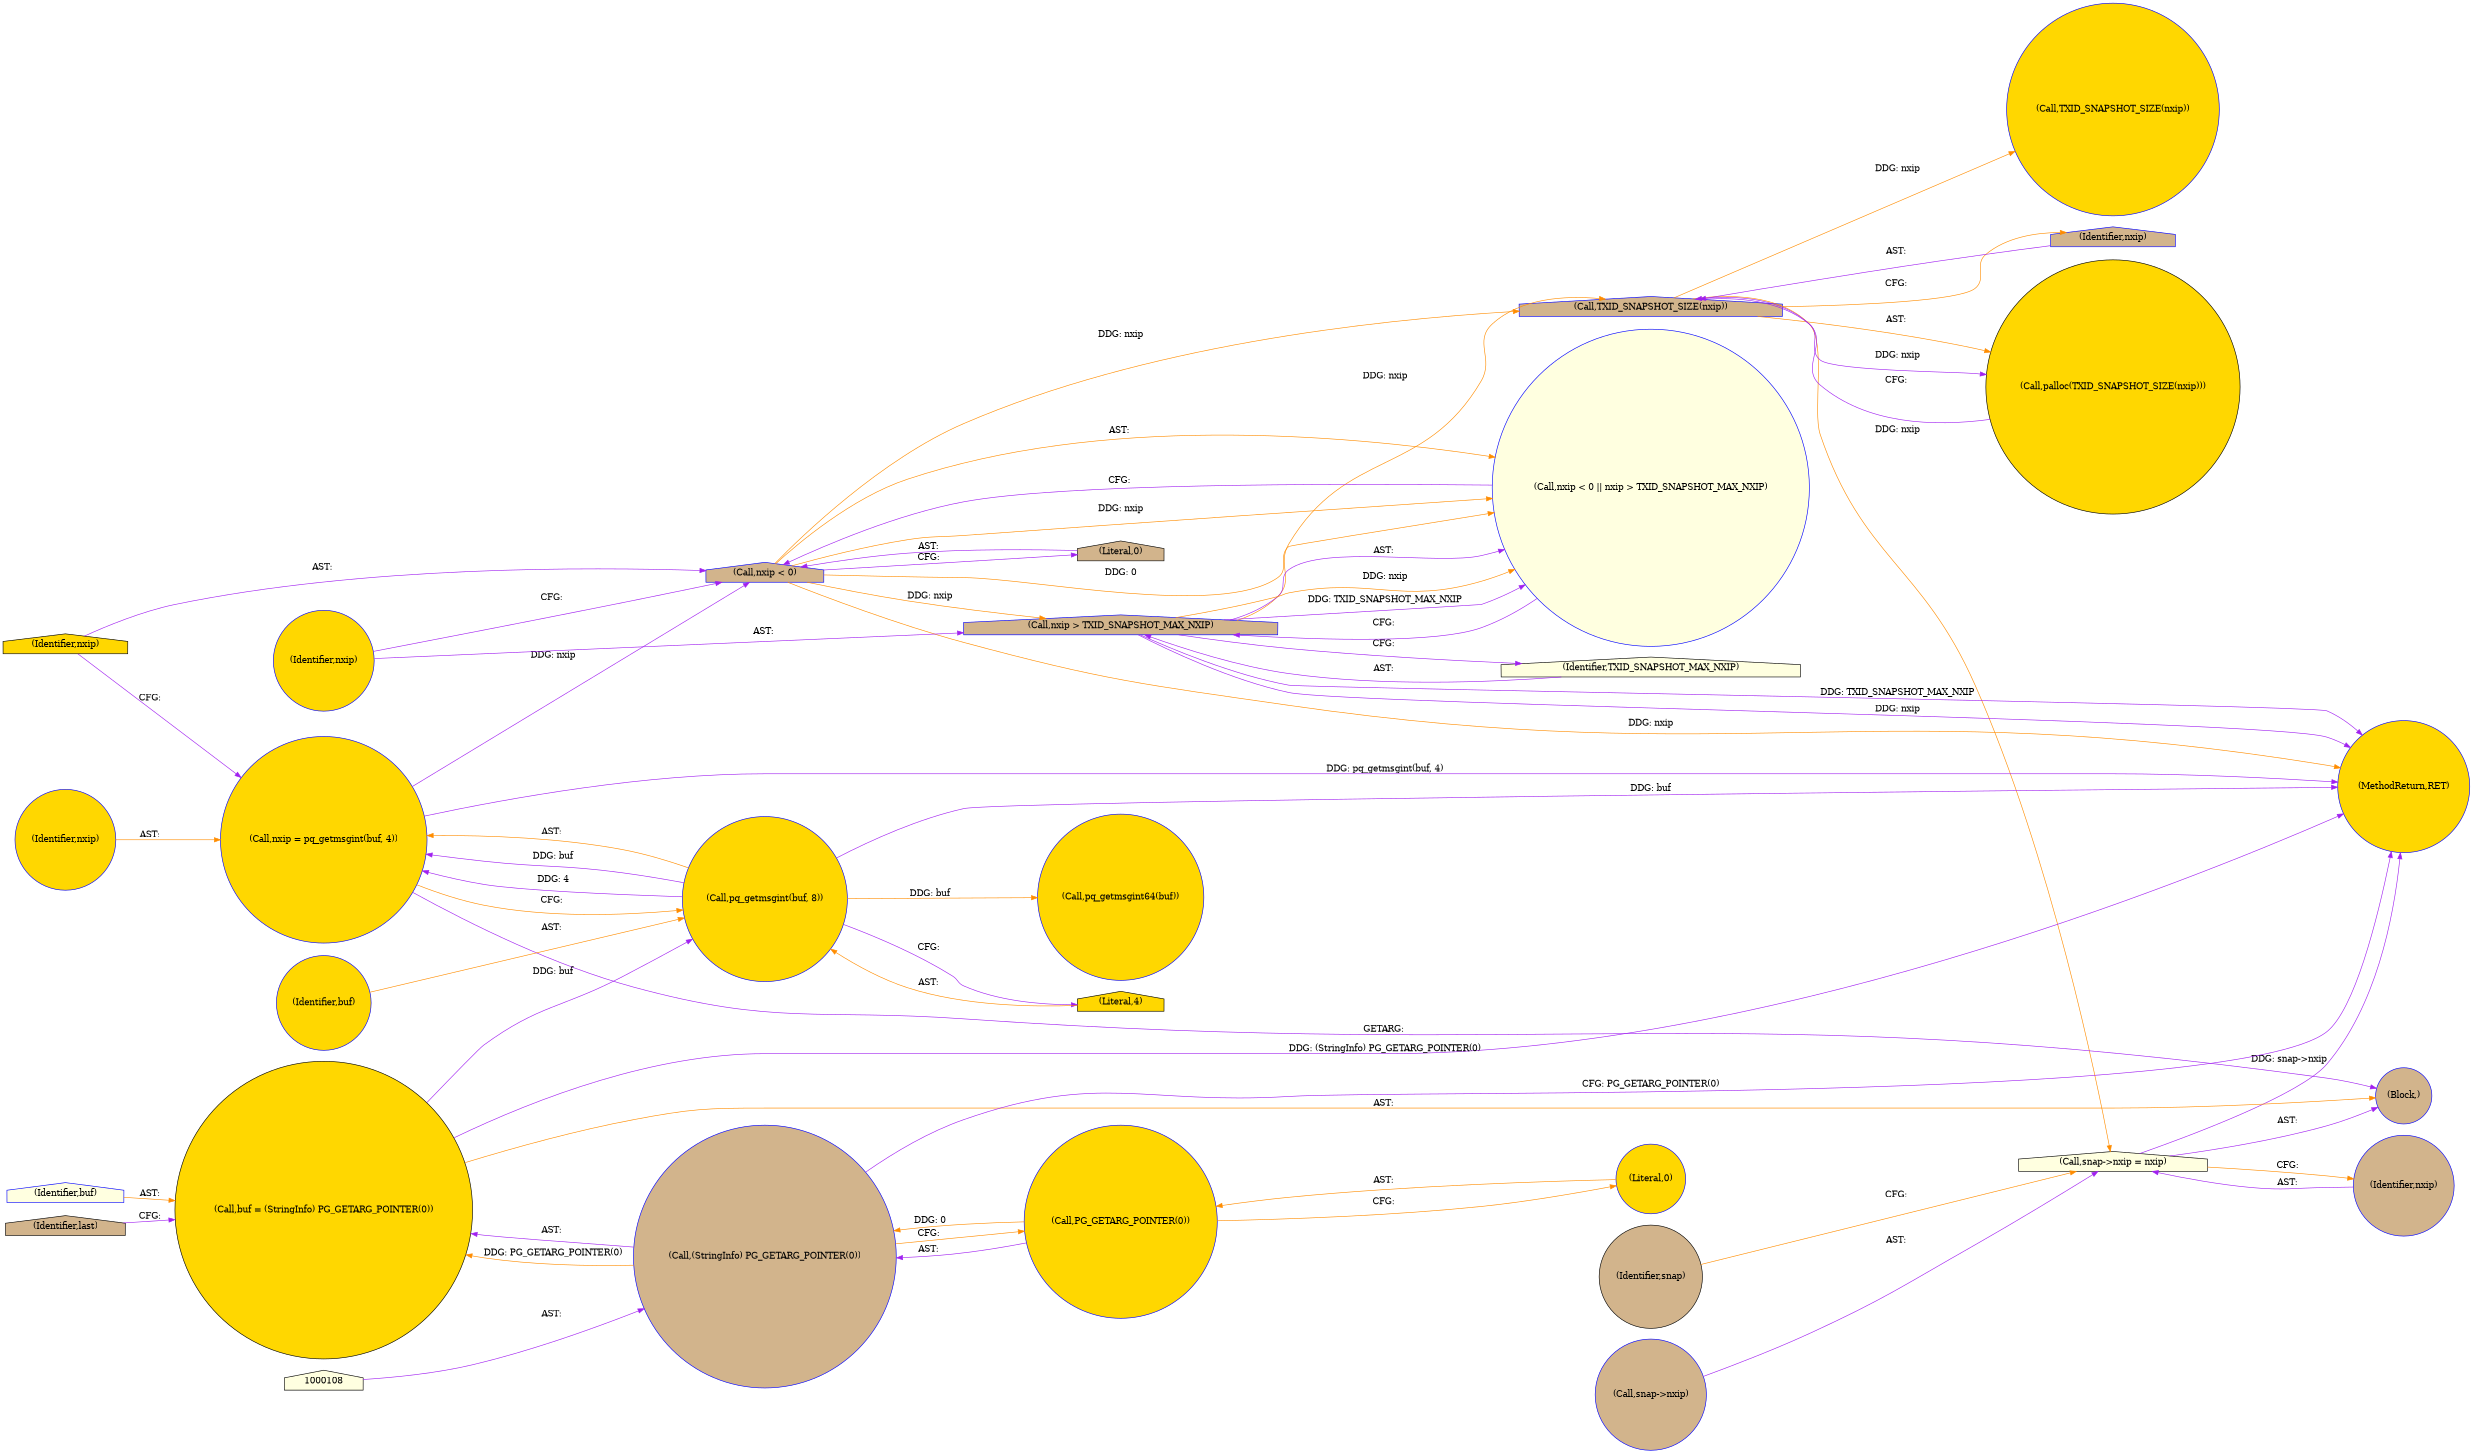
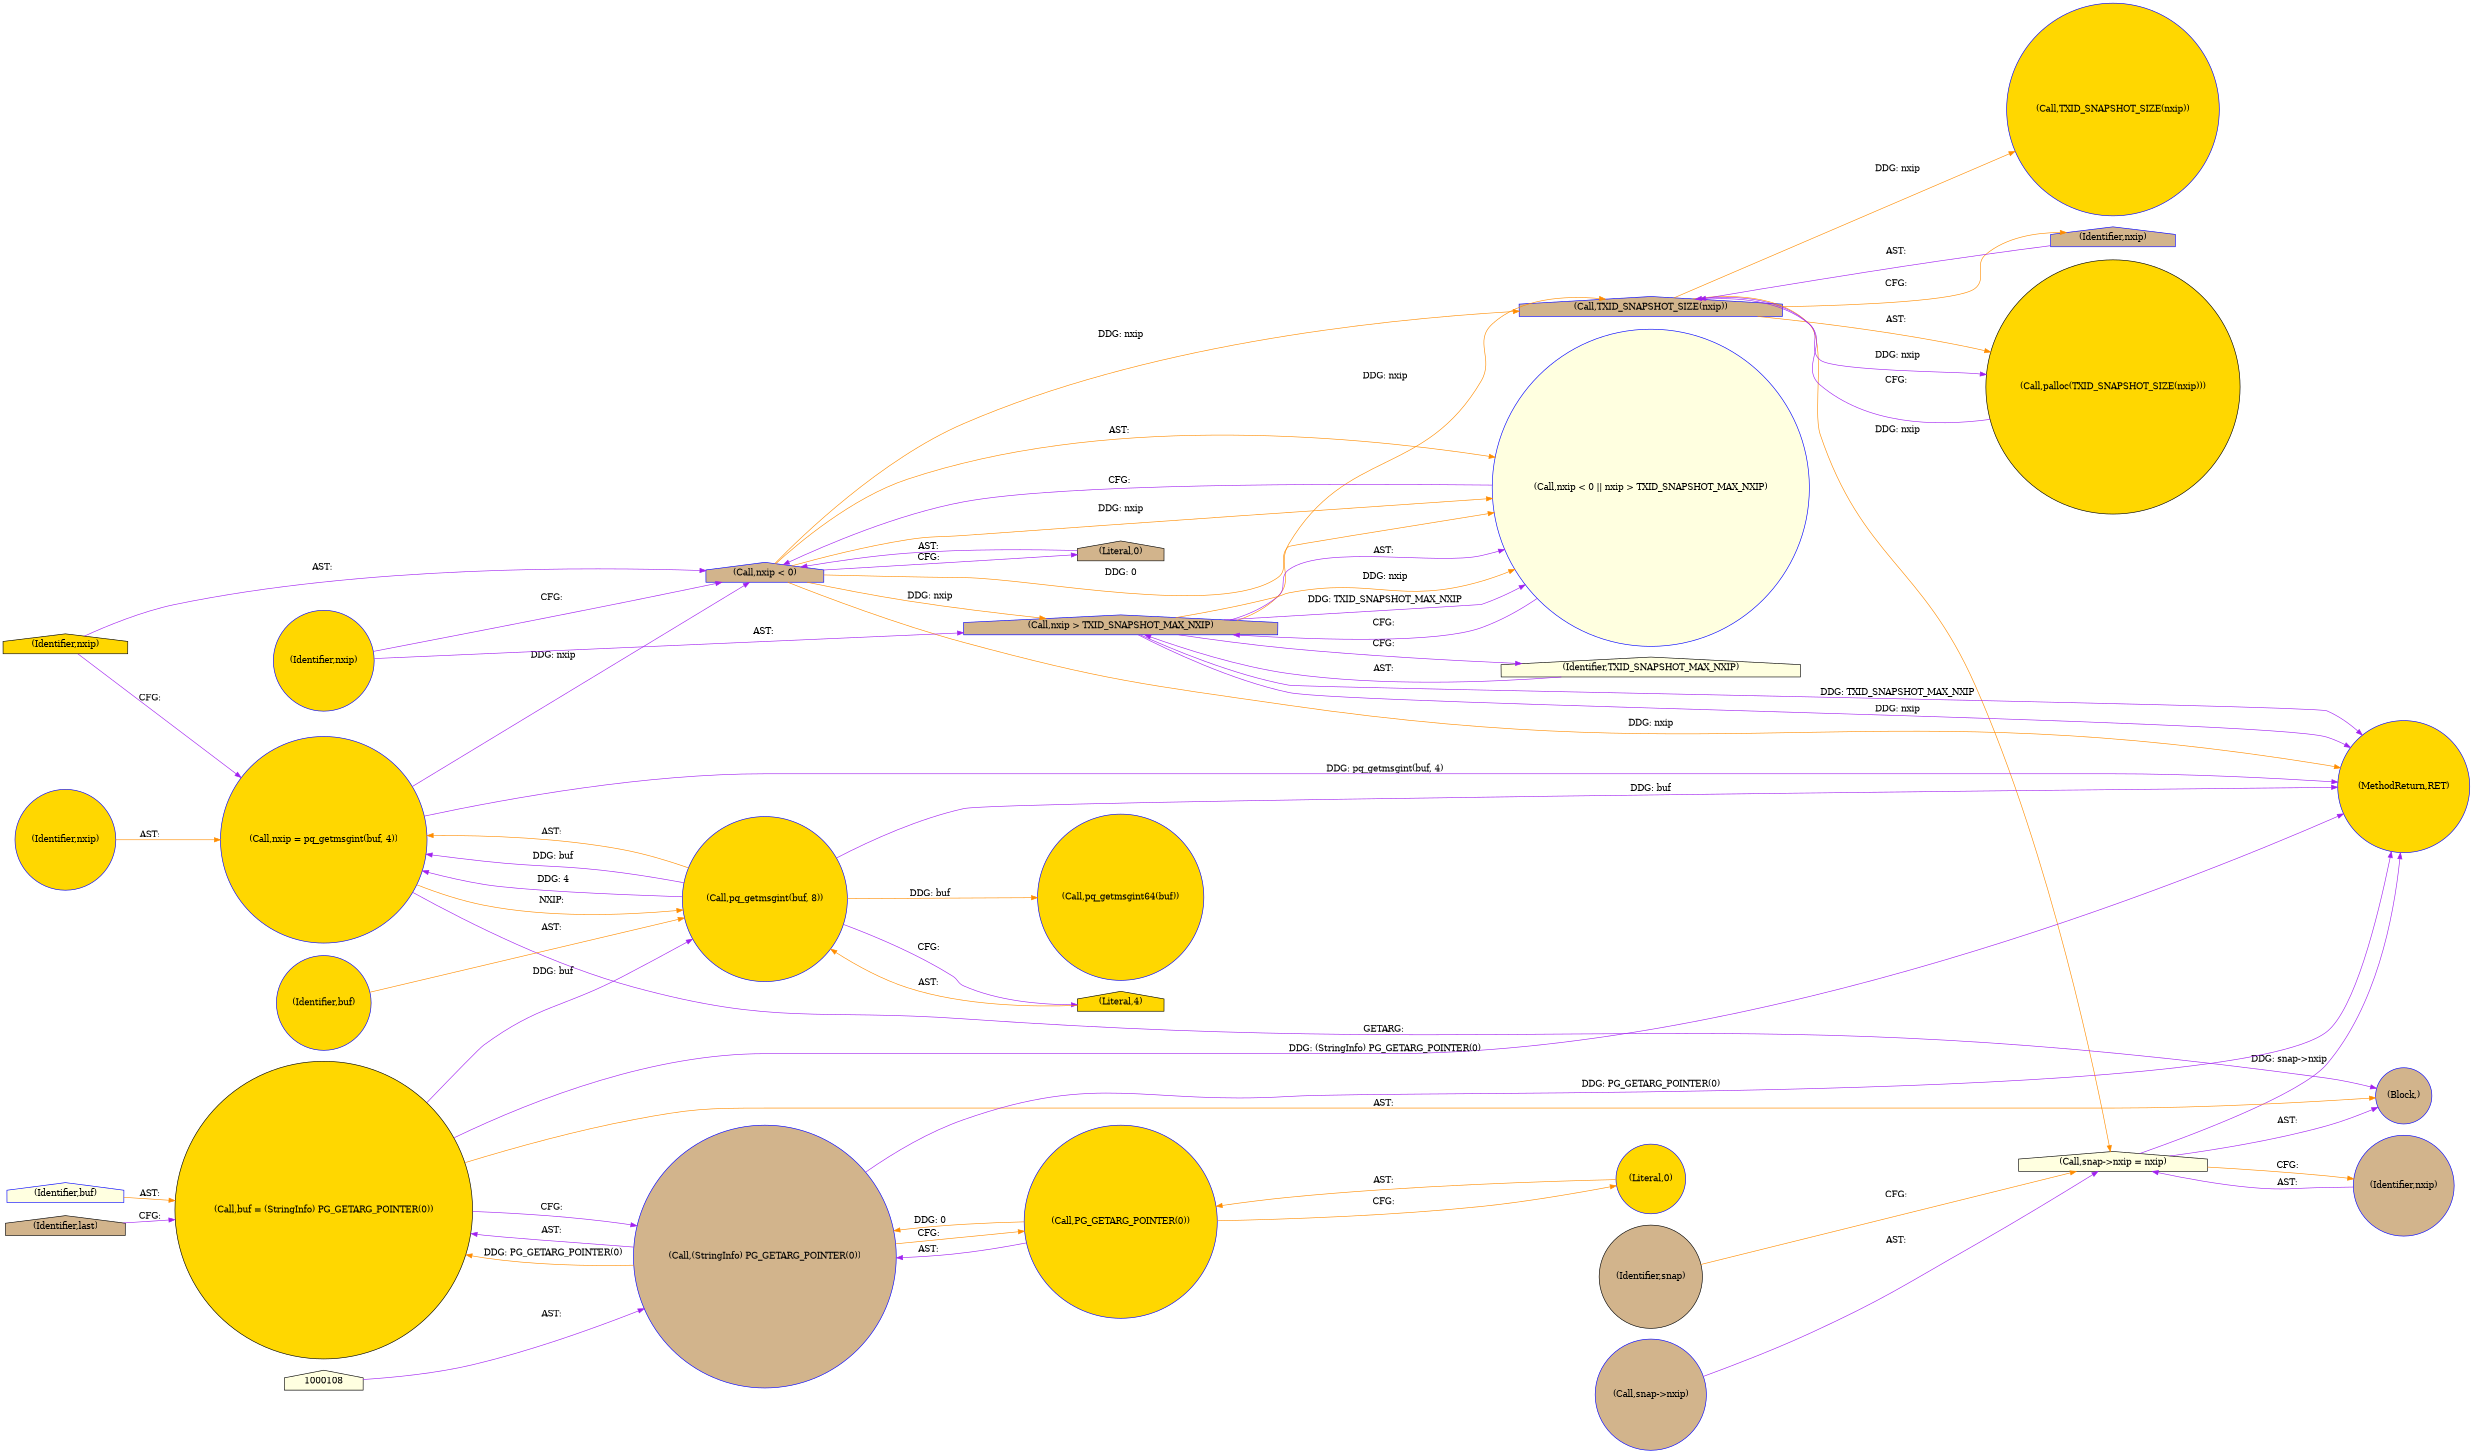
(553, 901) -> (553, 901)
(1651, 1085) -> (1651, 1085)
none -> (552, 1216)
